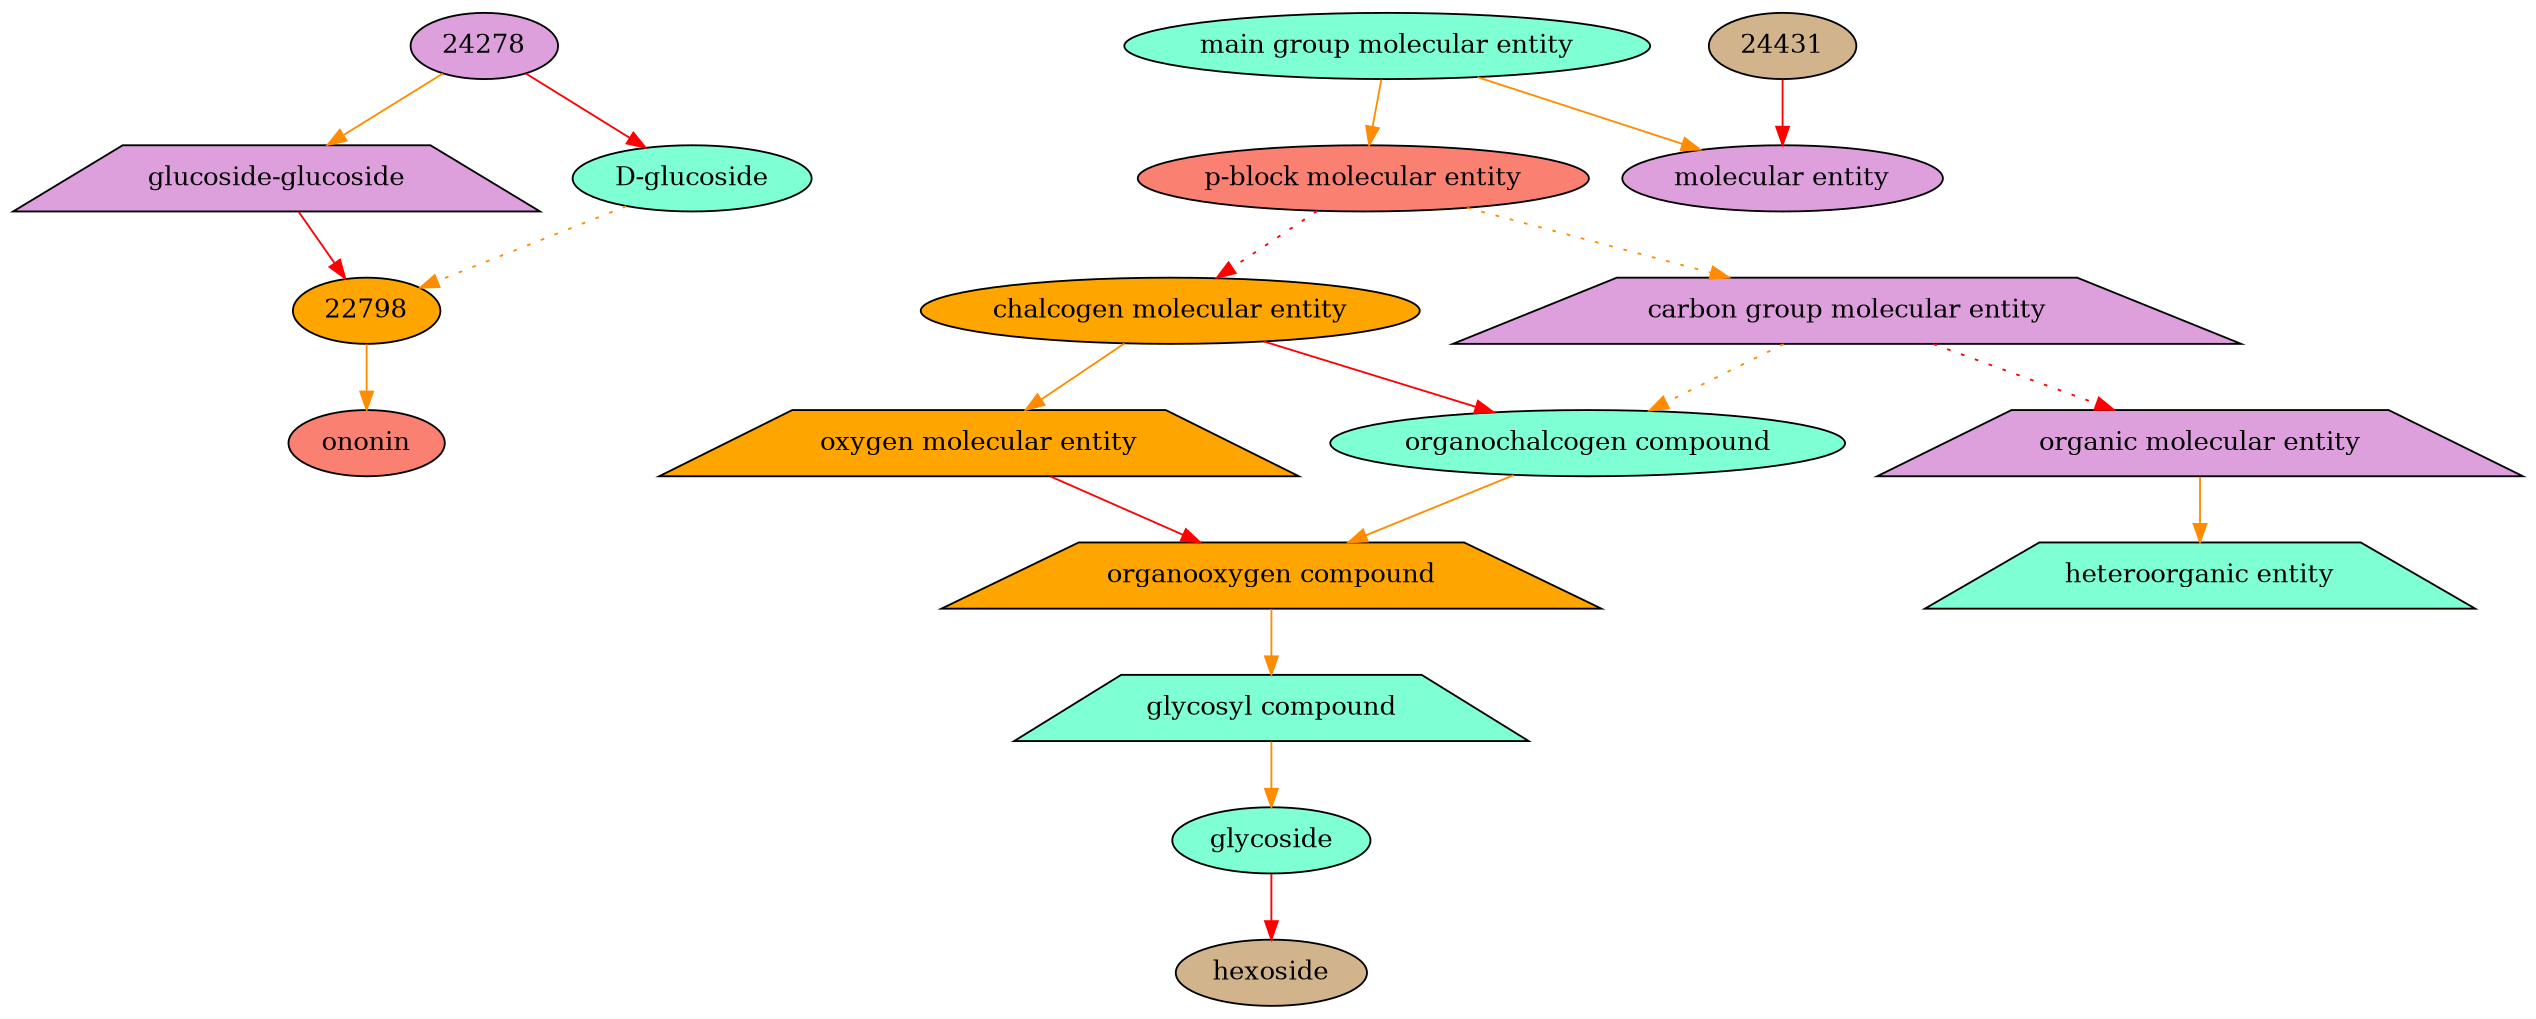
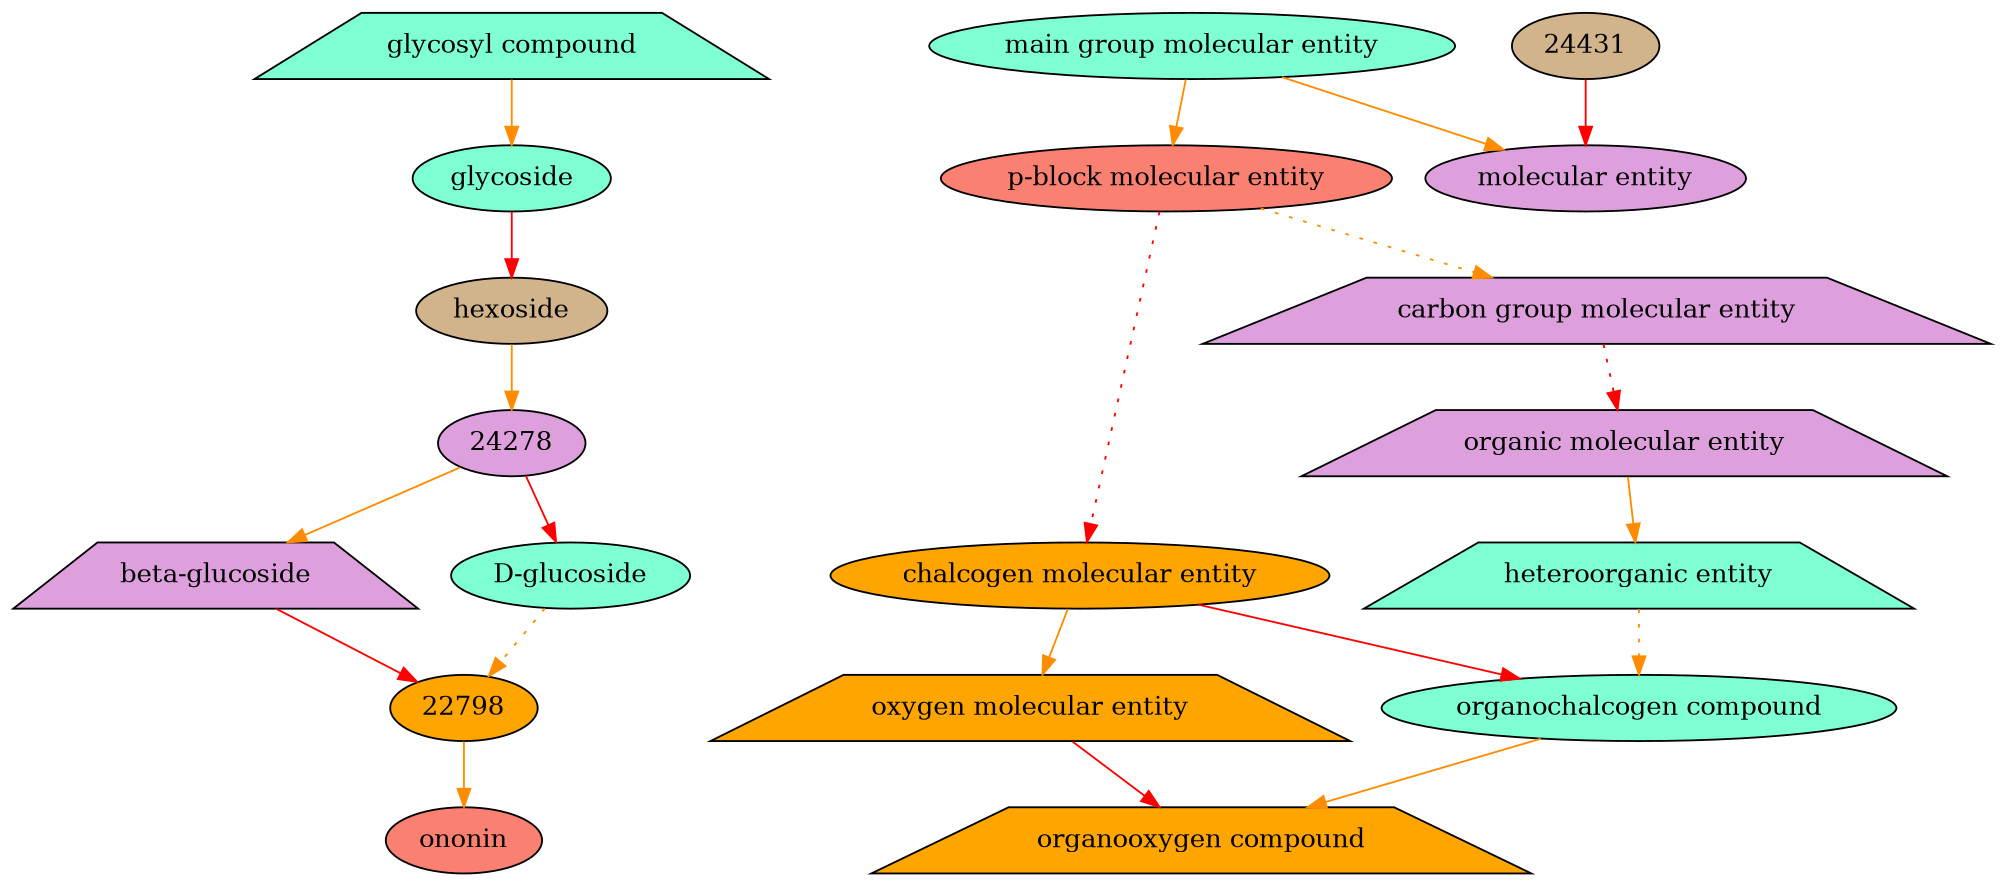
(277, 178) -> (216, 576)
none -> (512, 368)
(1725, 373) -> (1639, 633)
(1271, 633) -> none
